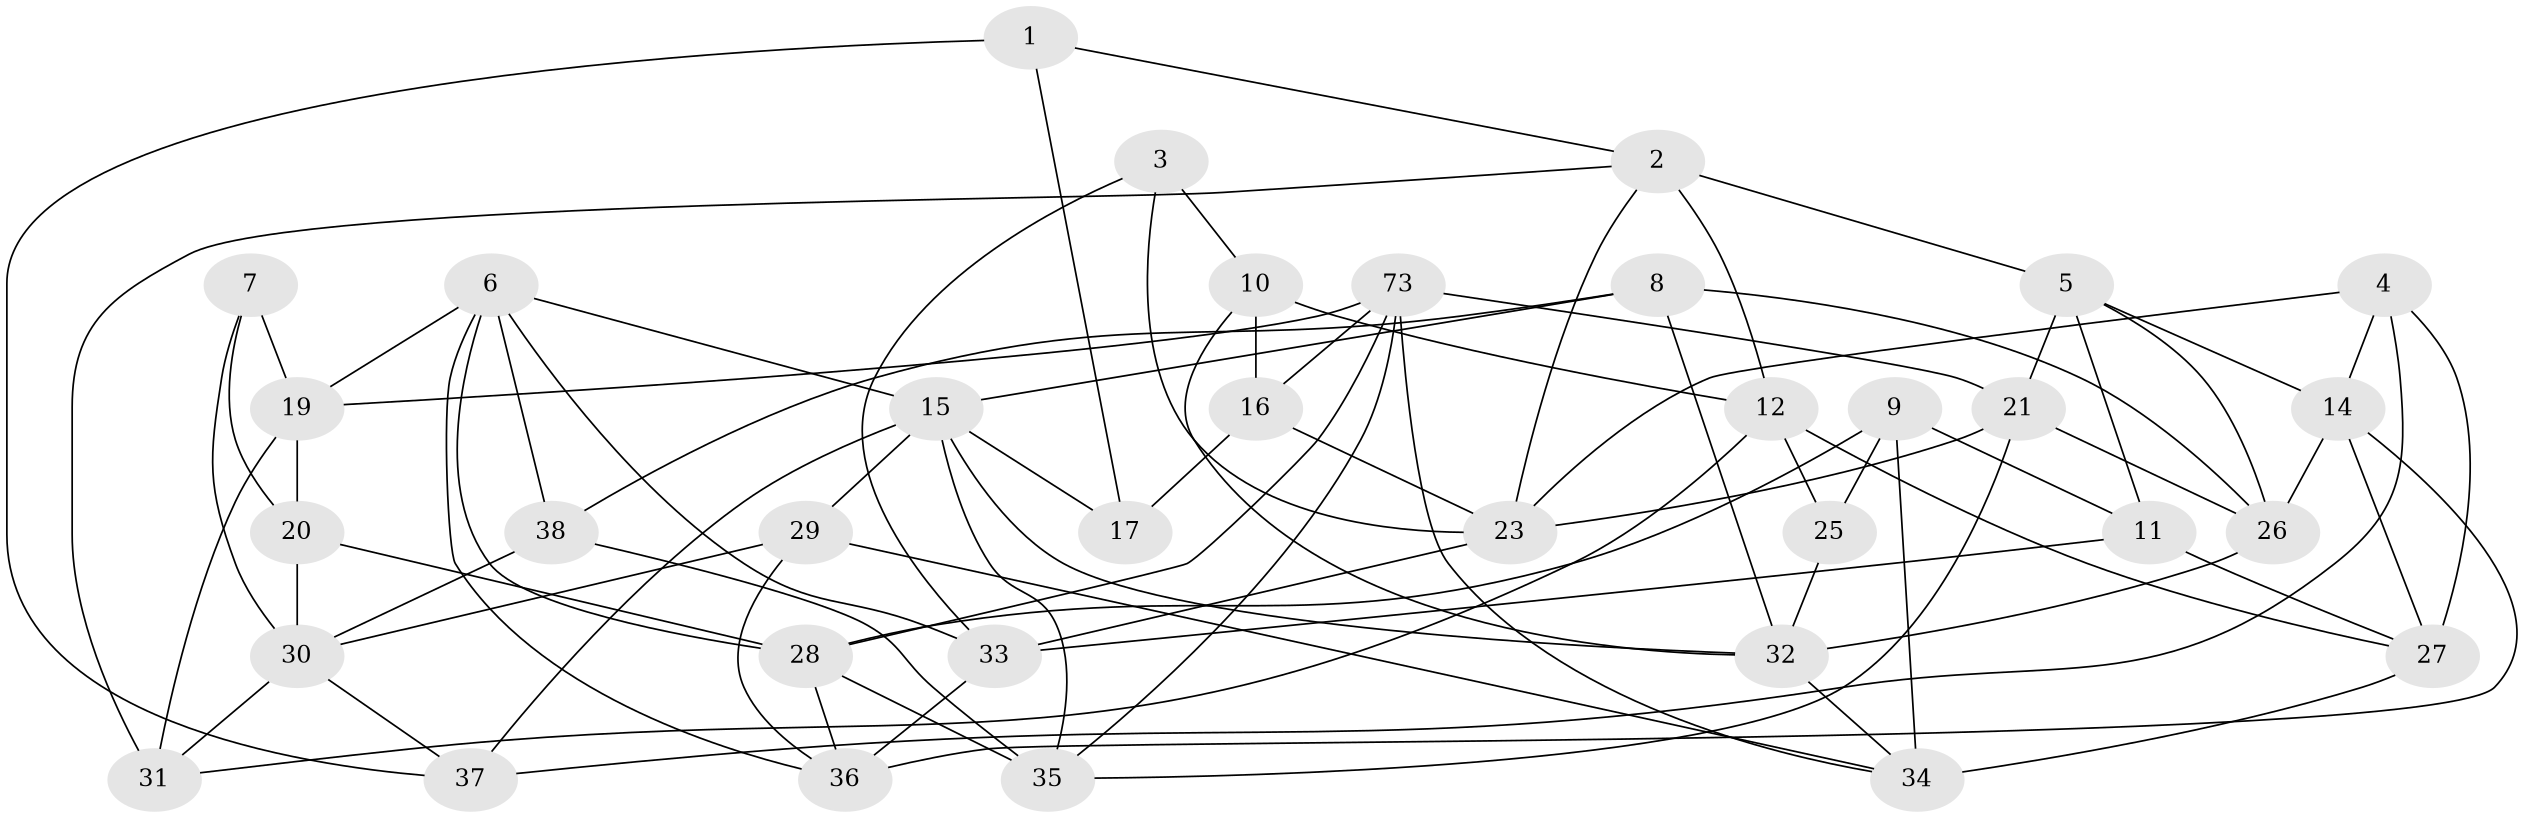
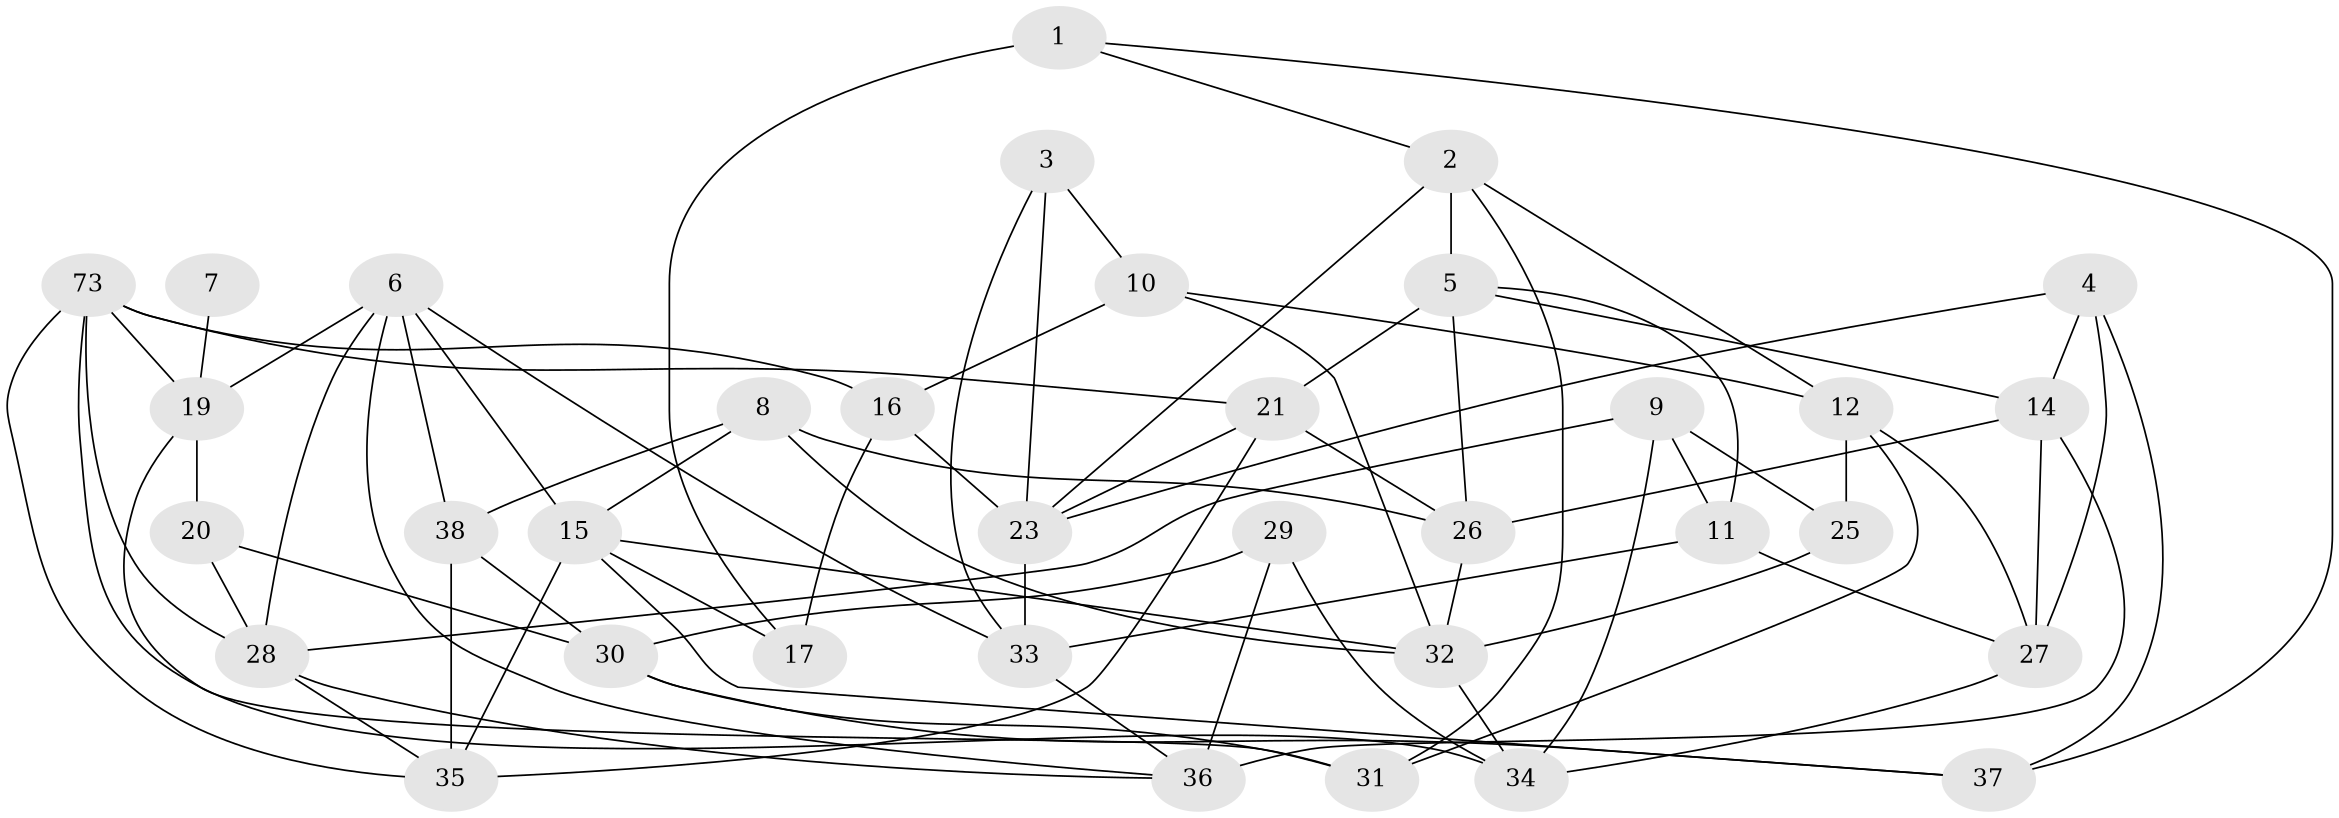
(231, 416) -> none
(879, 464) -> none
(214, 478) -> none
